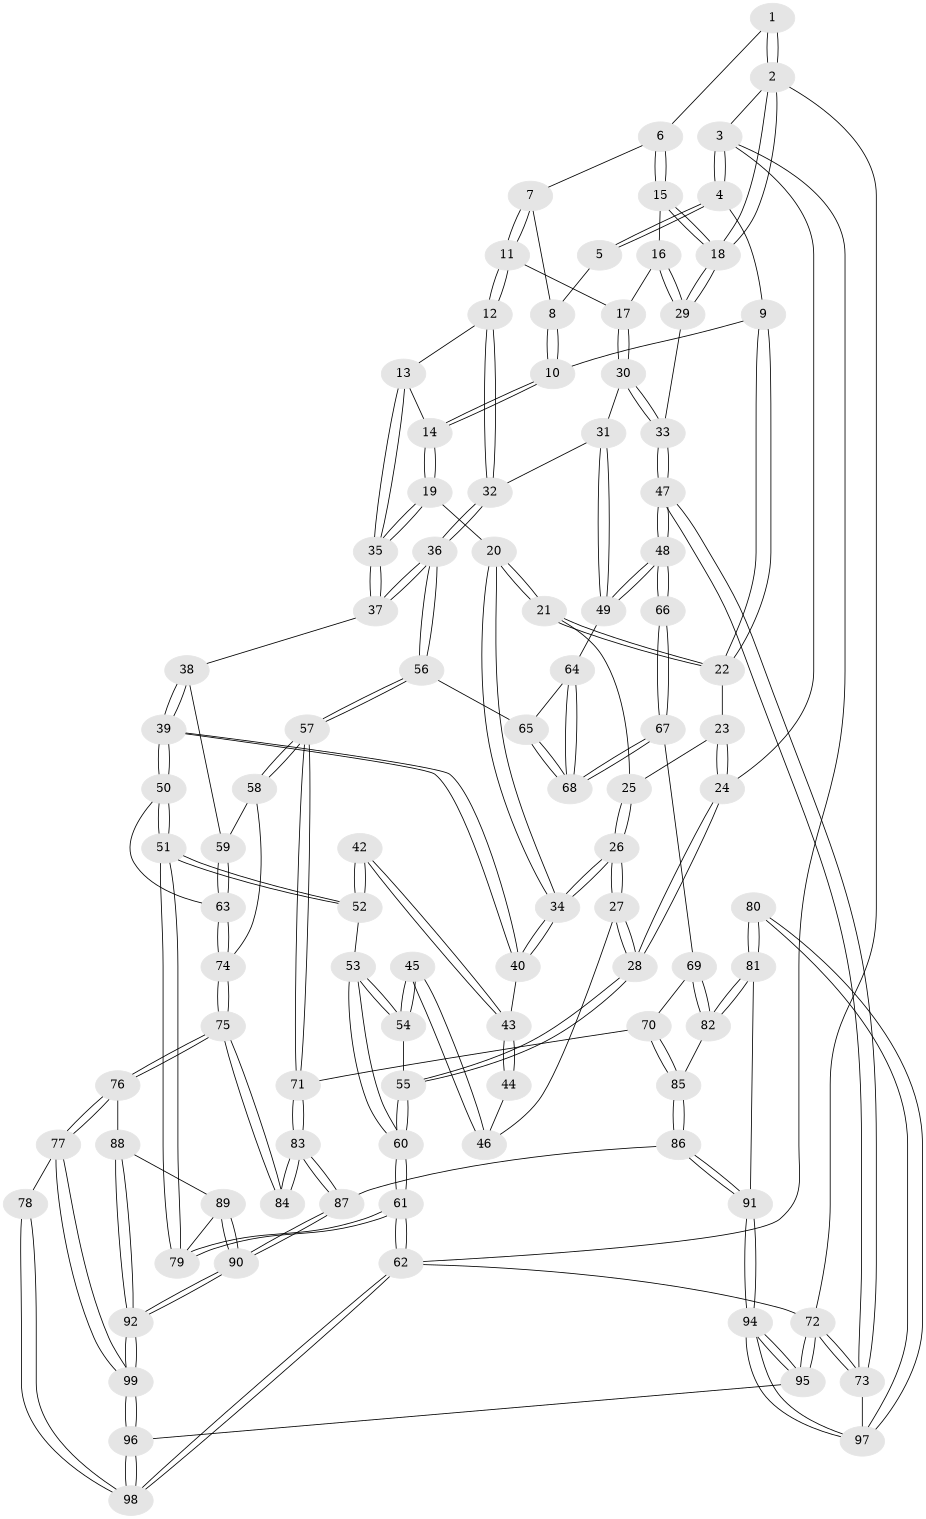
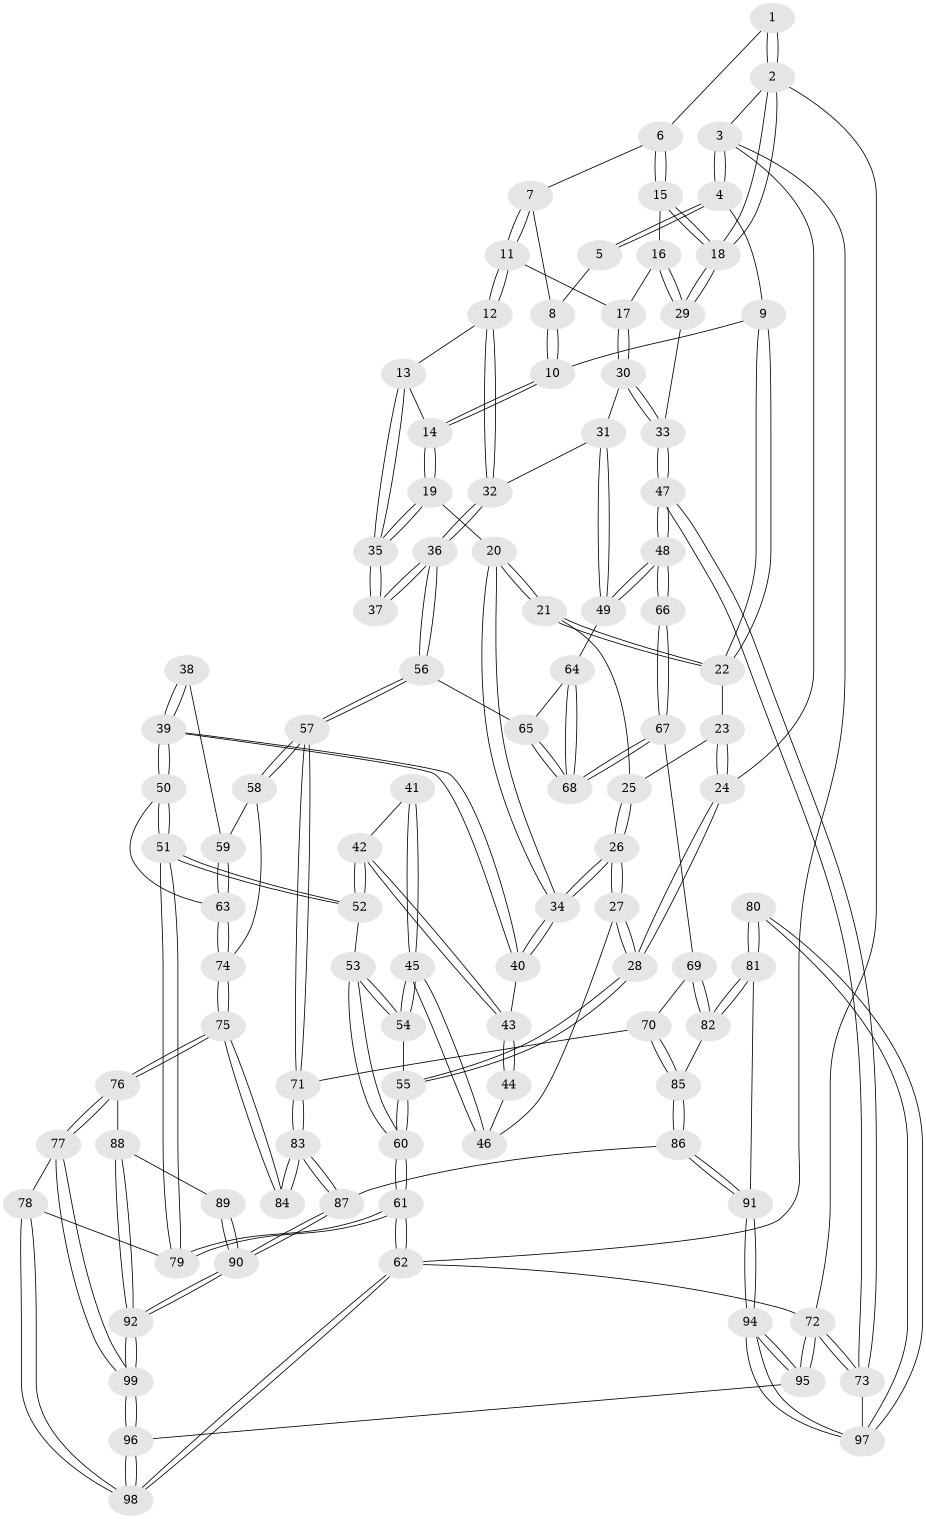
(281, 641) -> none
none -> (413, 789)
(200, 1234) -> (101, 1234)
